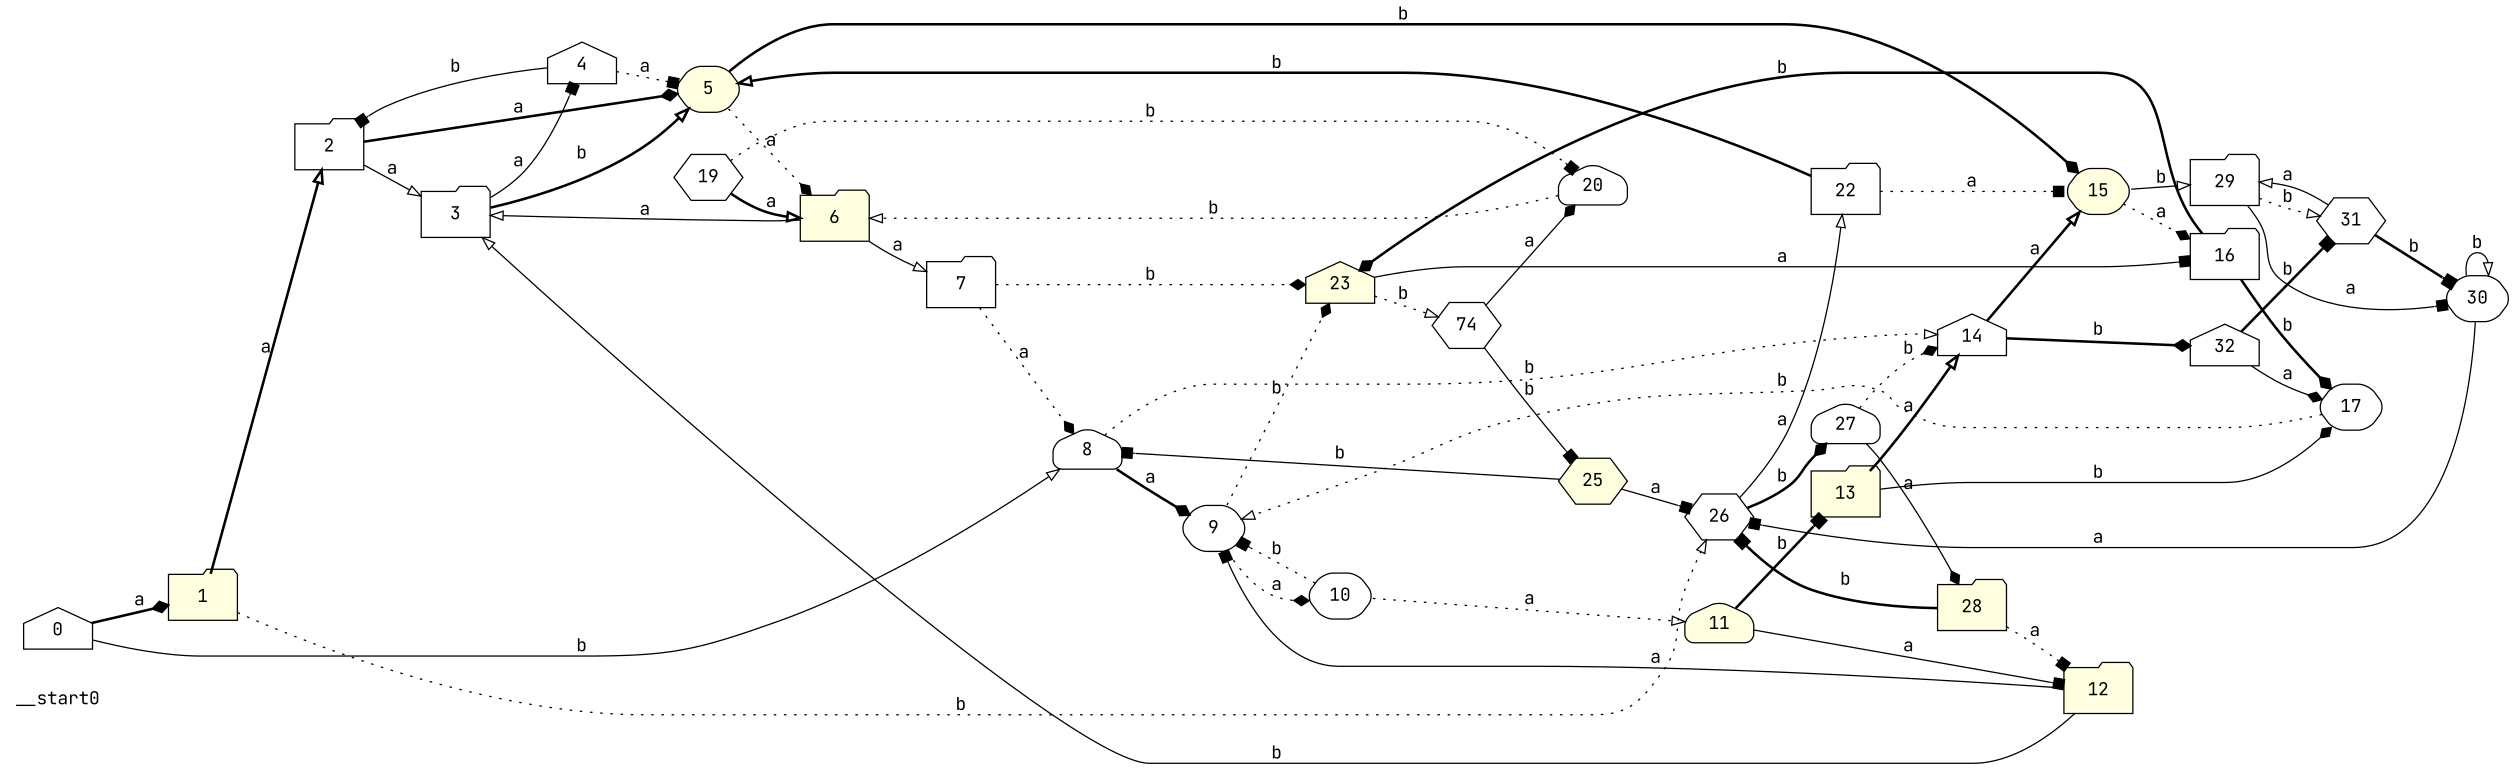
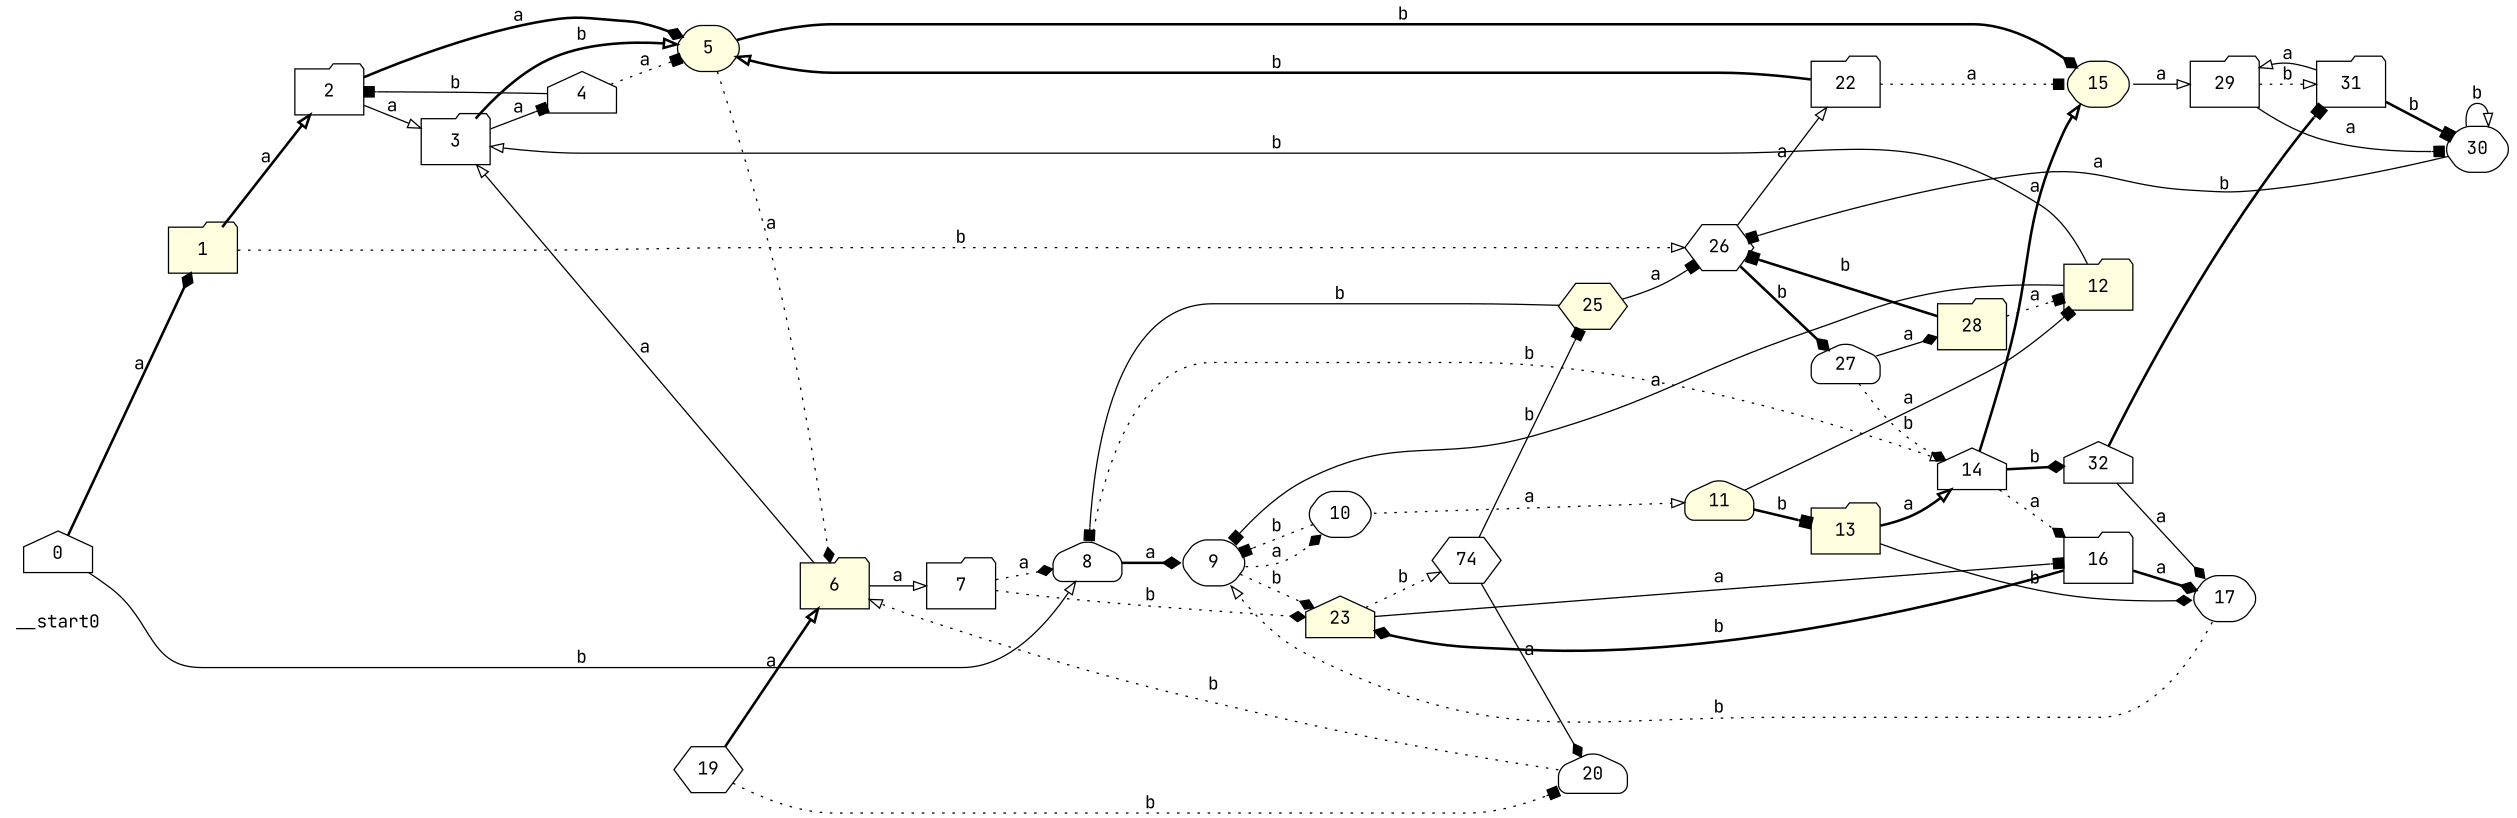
(2162, 178) -> (2162, 75)
(2150, 218) -> (2026, 509)
(2351, 221) -> (2351, 84)
(2288, 326) -> (2162, 569)
